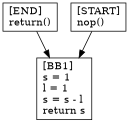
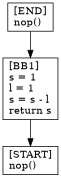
(30, 17) -> (30, 17)
(87, 41) -> (30, 129)
